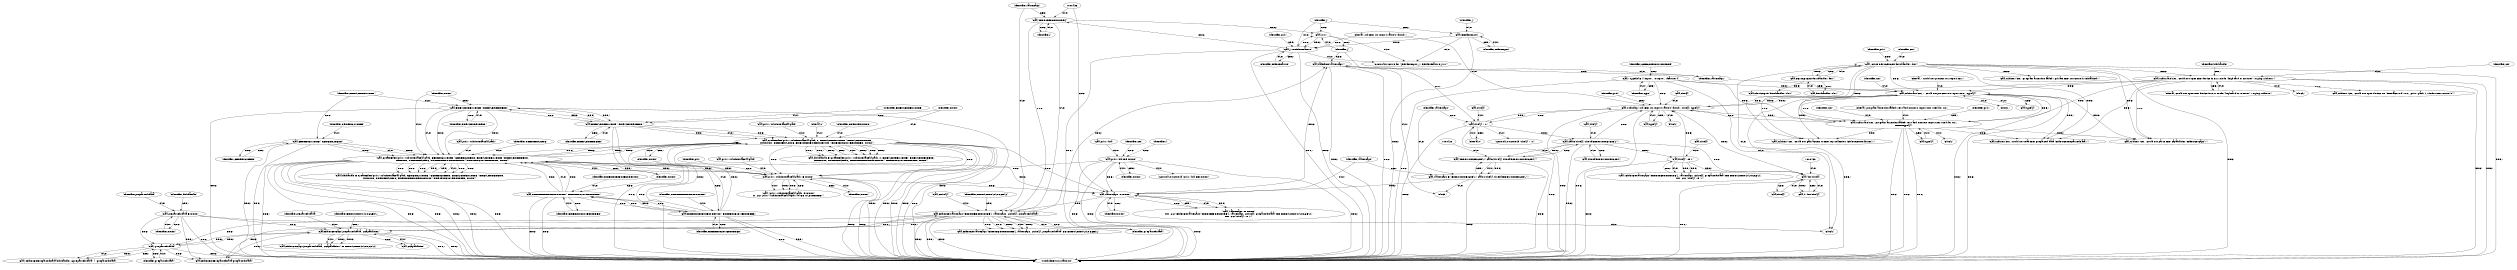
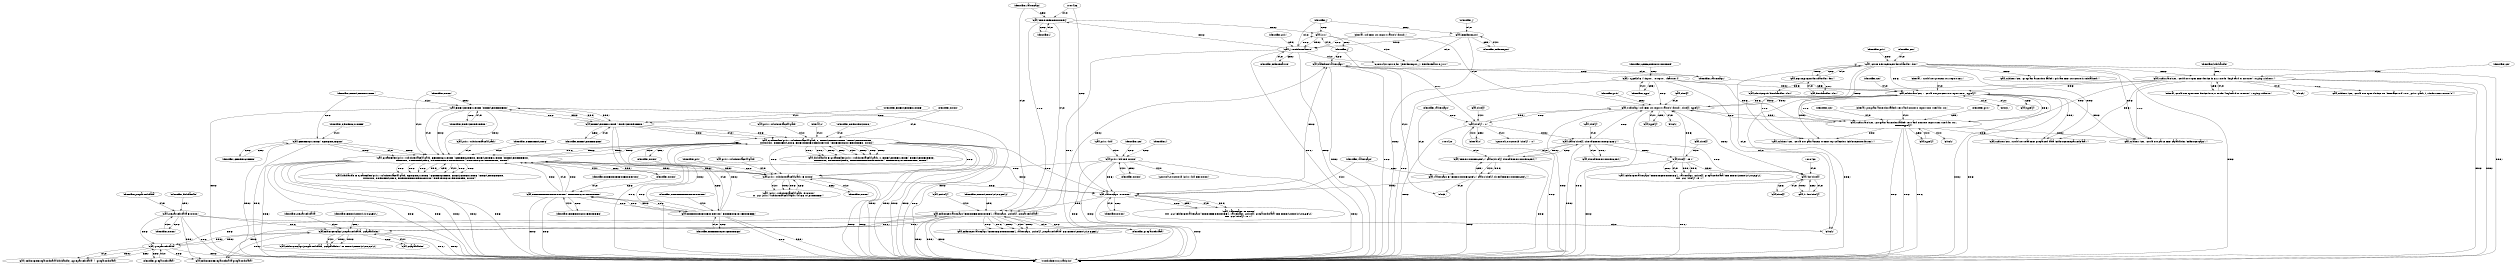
(1603, 150) -> (1603, 150)
